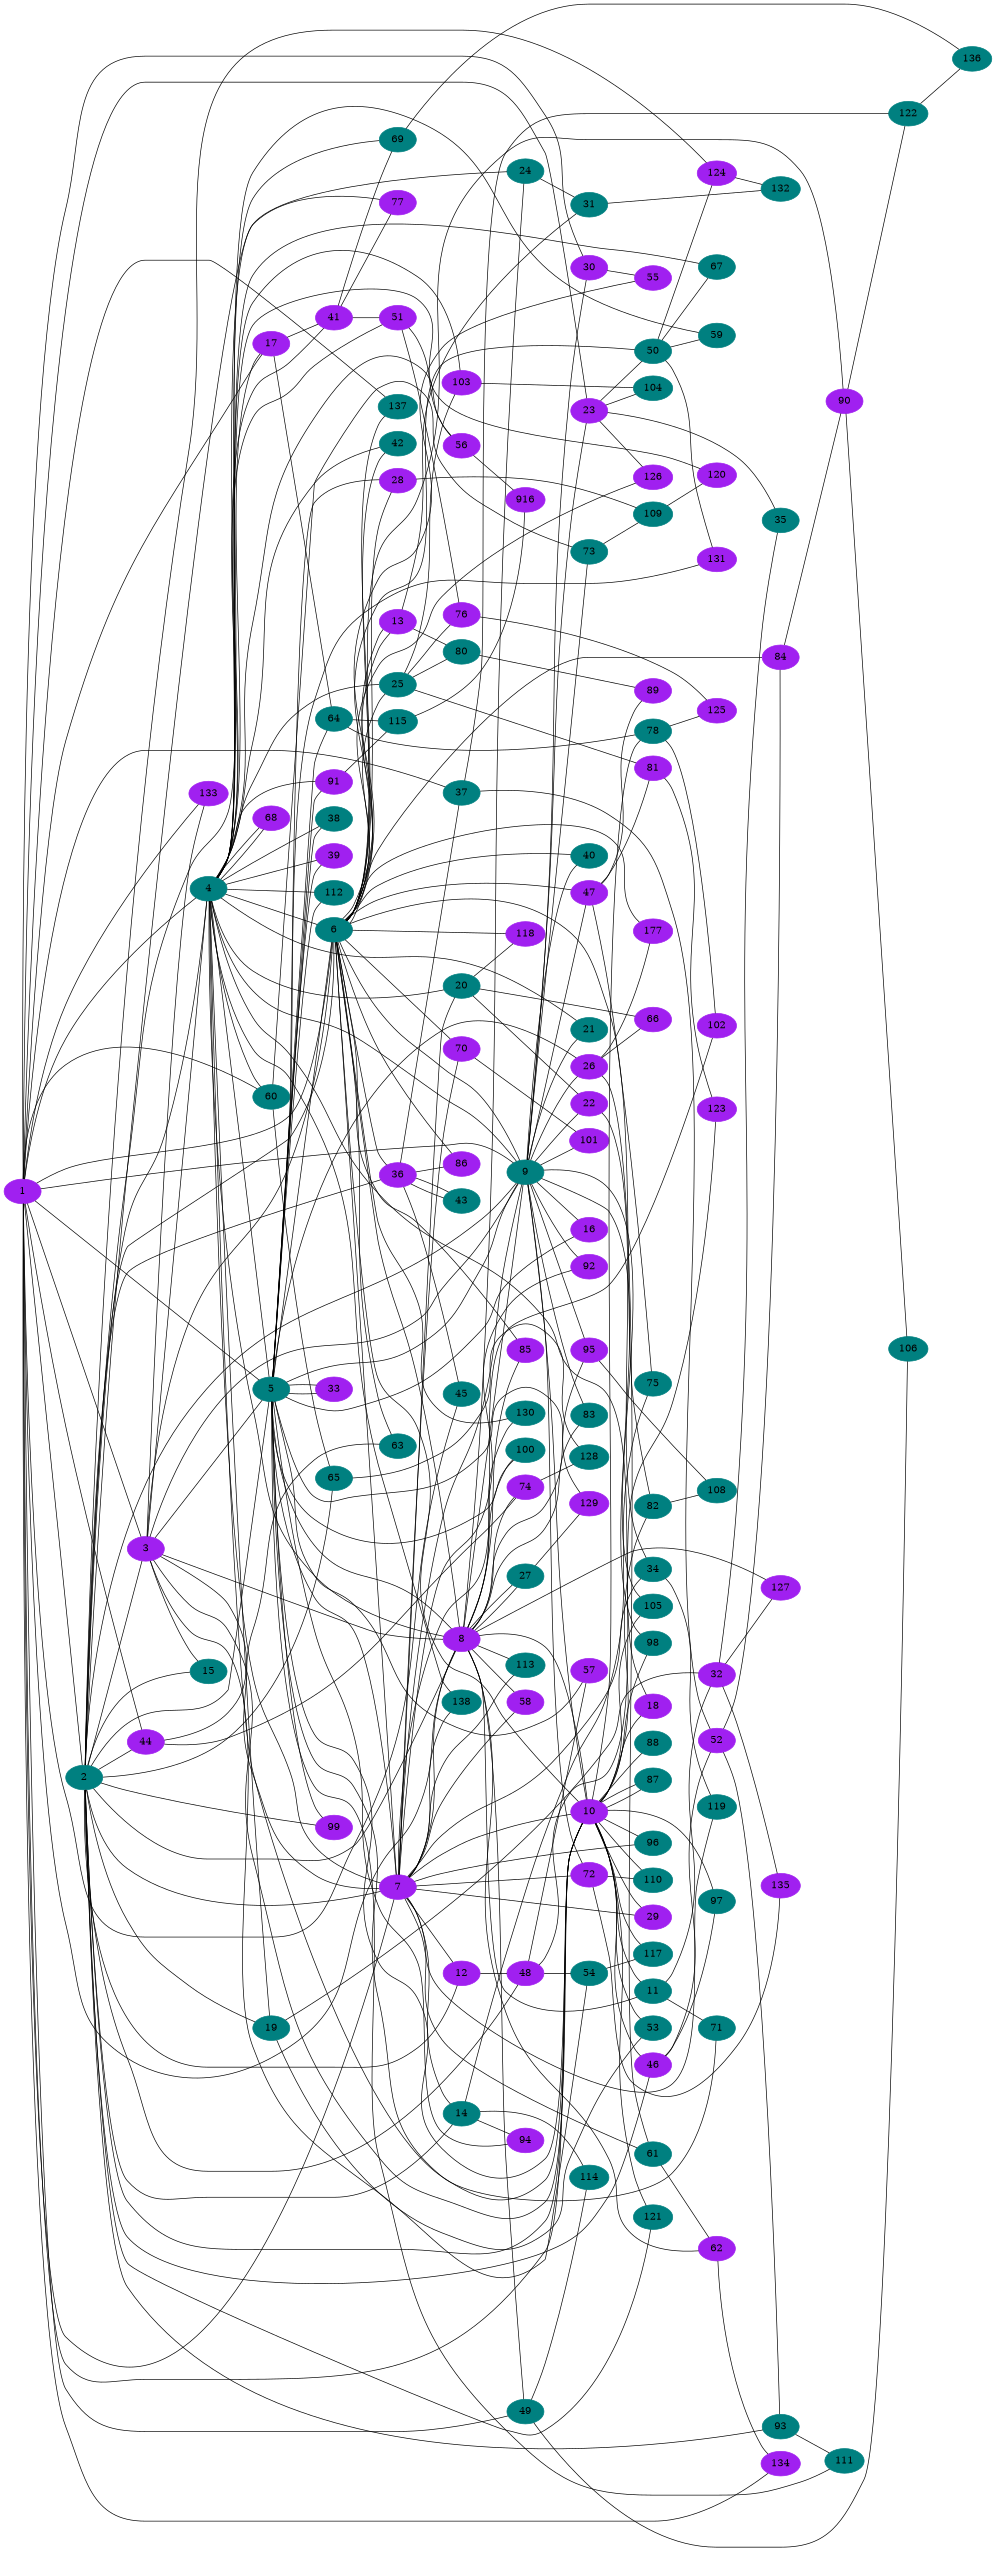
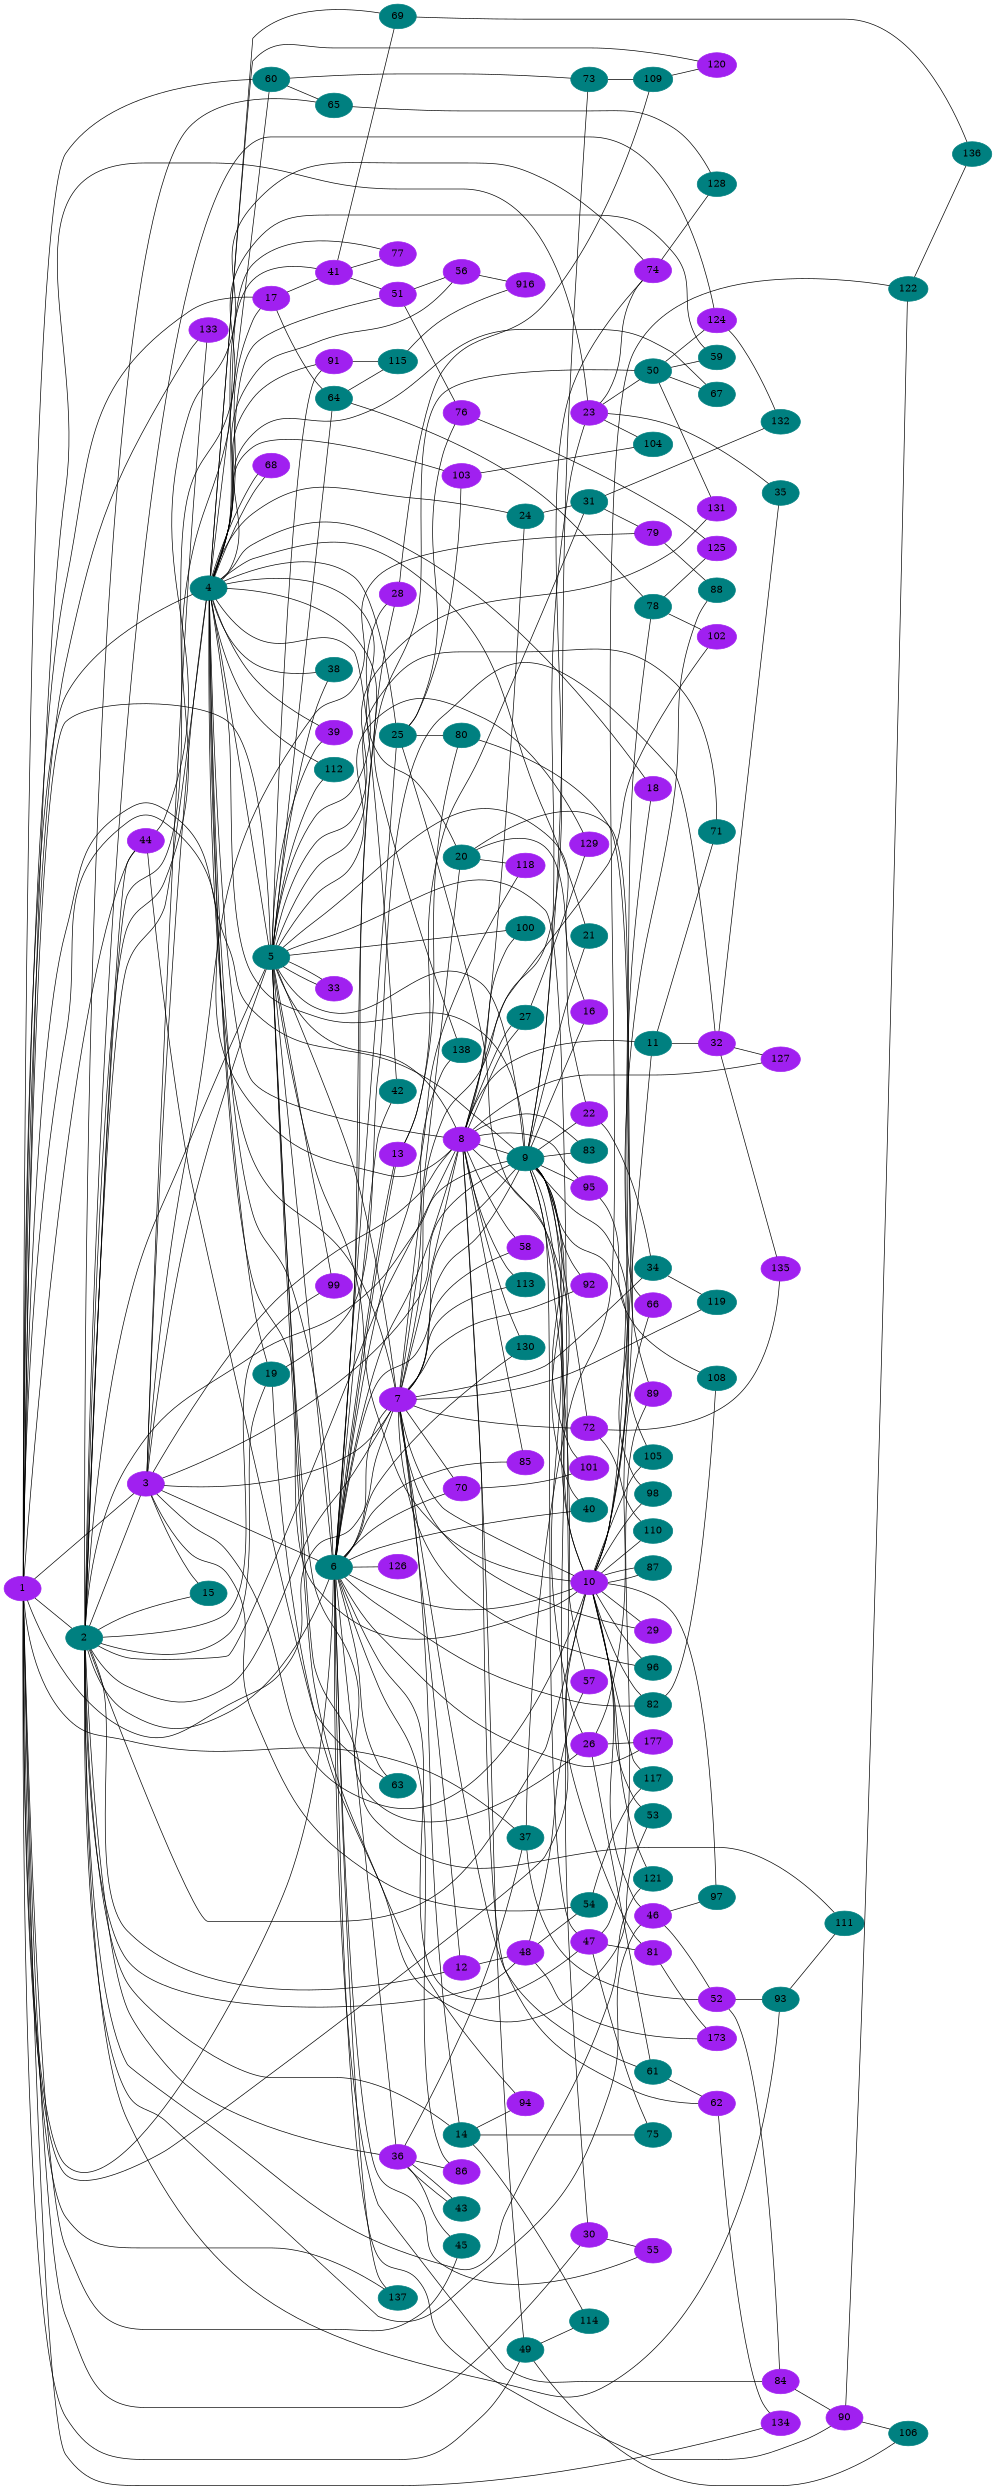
(621, 444) -> (621, 342)
none -> (653, 533)
(717, 1109) -> (717, 2038)
